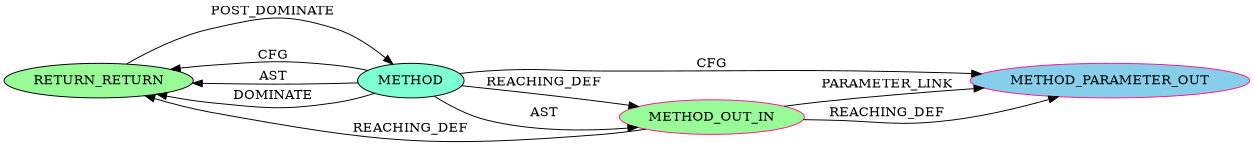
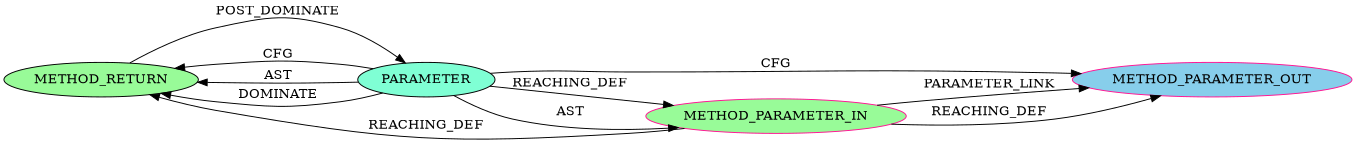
(99, 81) -> (101, 80)
(411, 81) -> (426, 80)
(712, 117) -> (776, 116)
